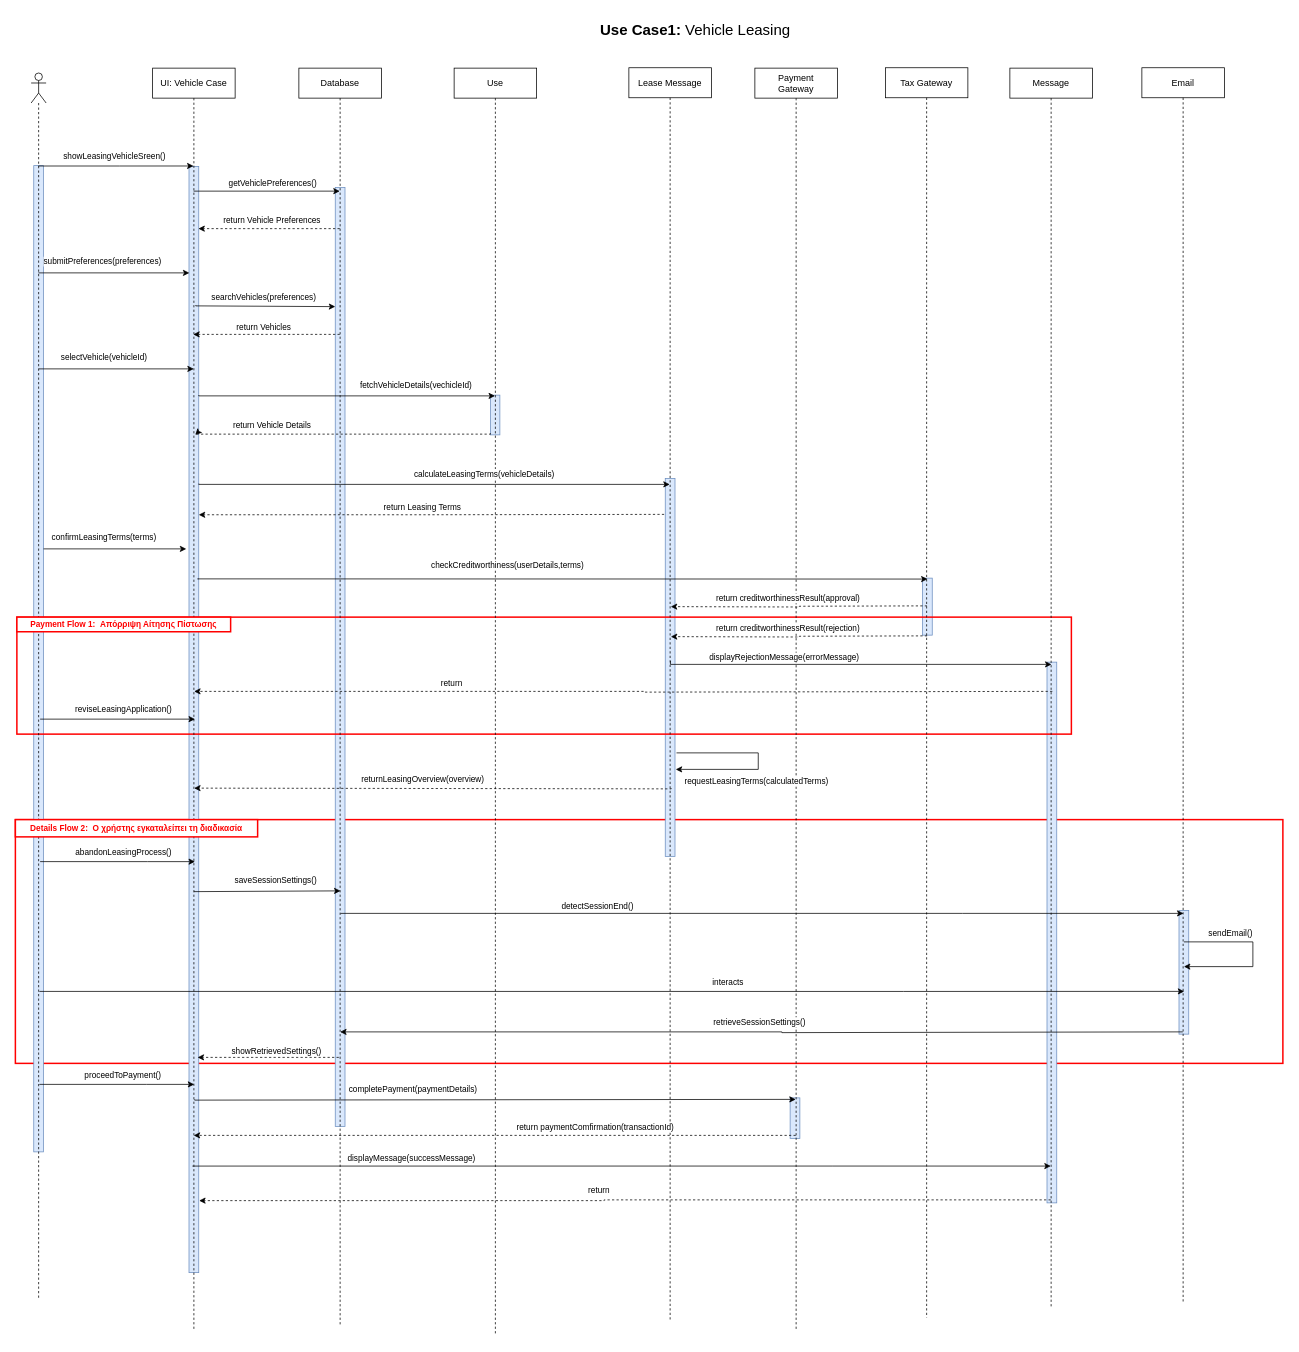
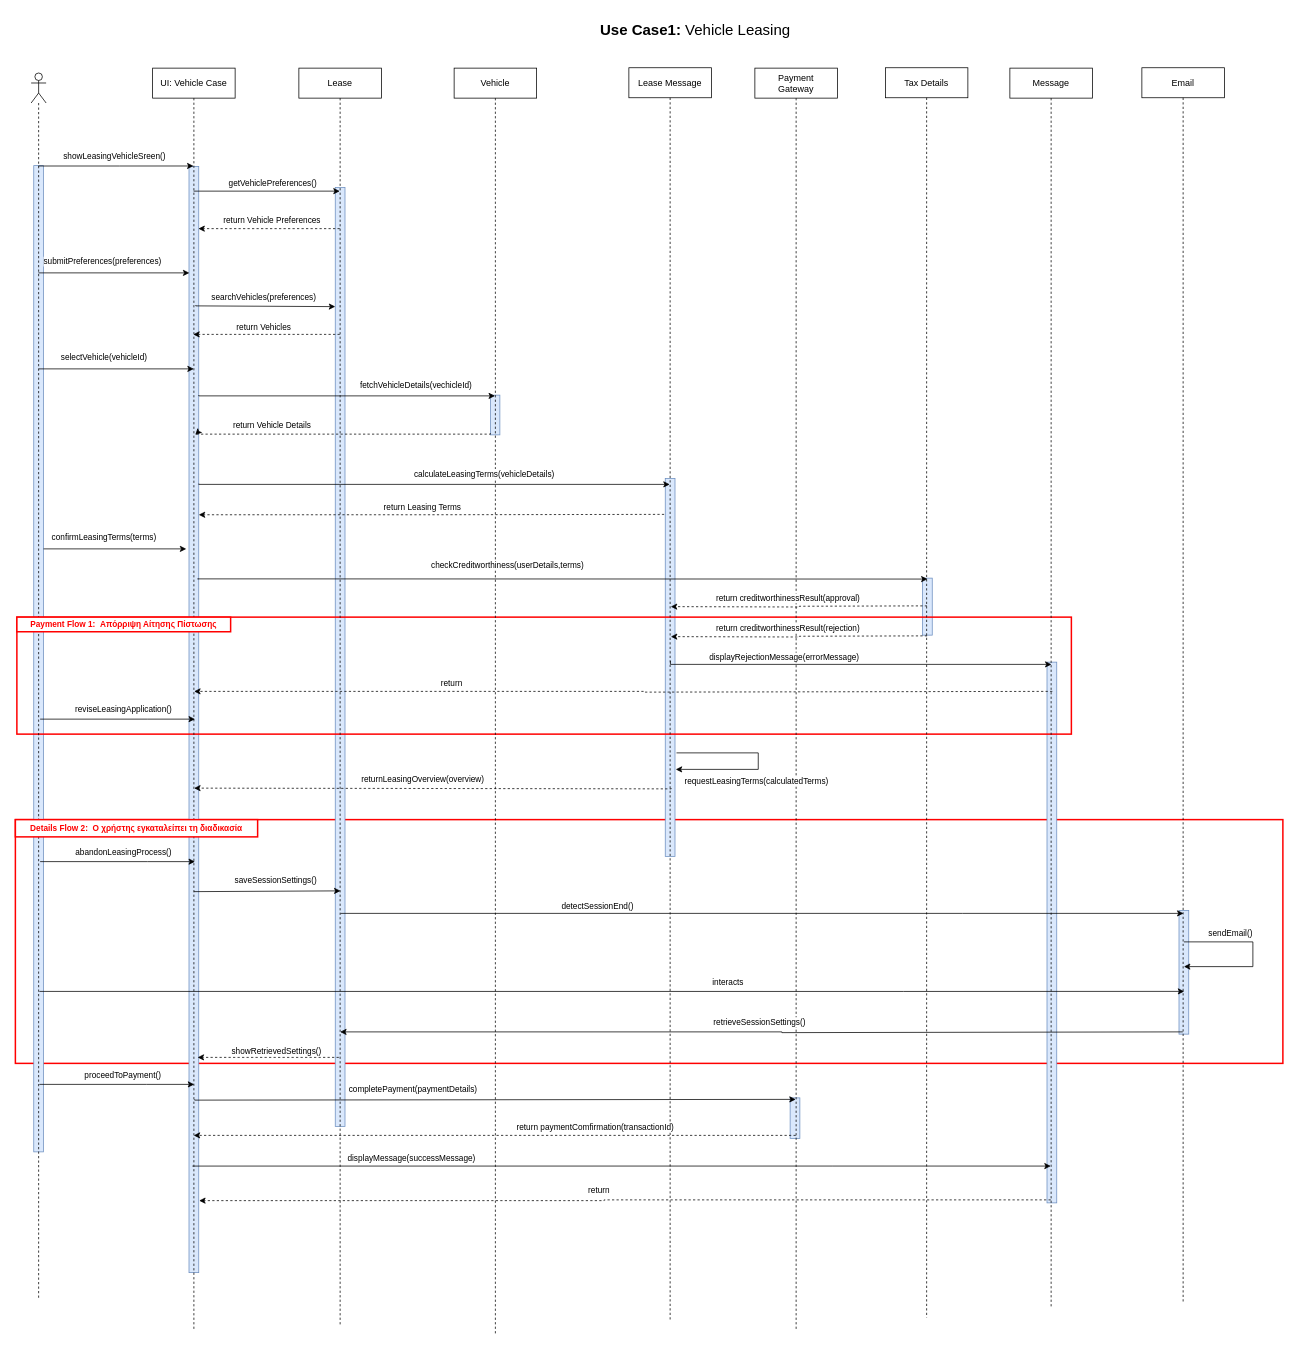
(340, 83) -> (340, 83)
(495, 83) -> (495, 83)
(927, 83) -> (927, 83)
